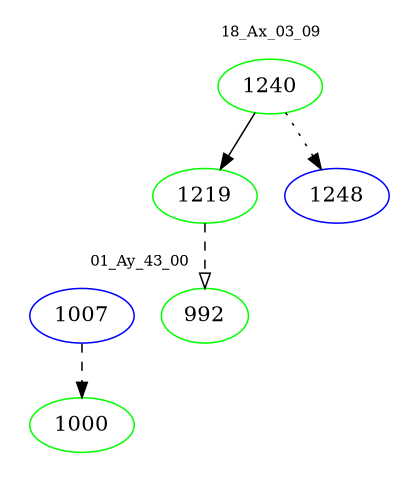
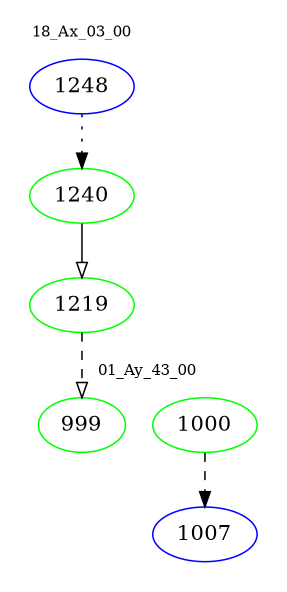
(271, 33) -> (82, 33)
(242, 134) -> (82, 243)
(299, 134) -> (82, 134)
(205, 316) -> (82, 425)
(82, 363) -> (205, 472)
